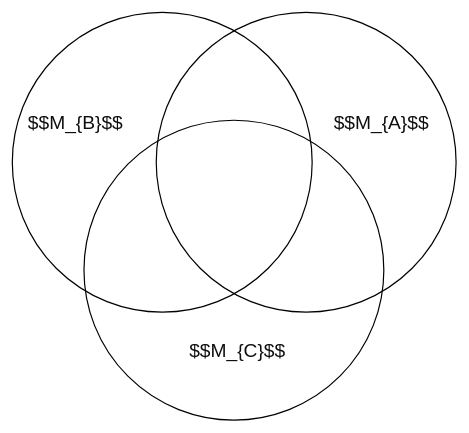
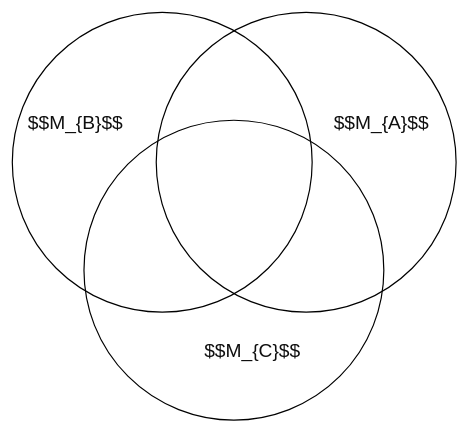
(237, 351) -> (252, 351)
